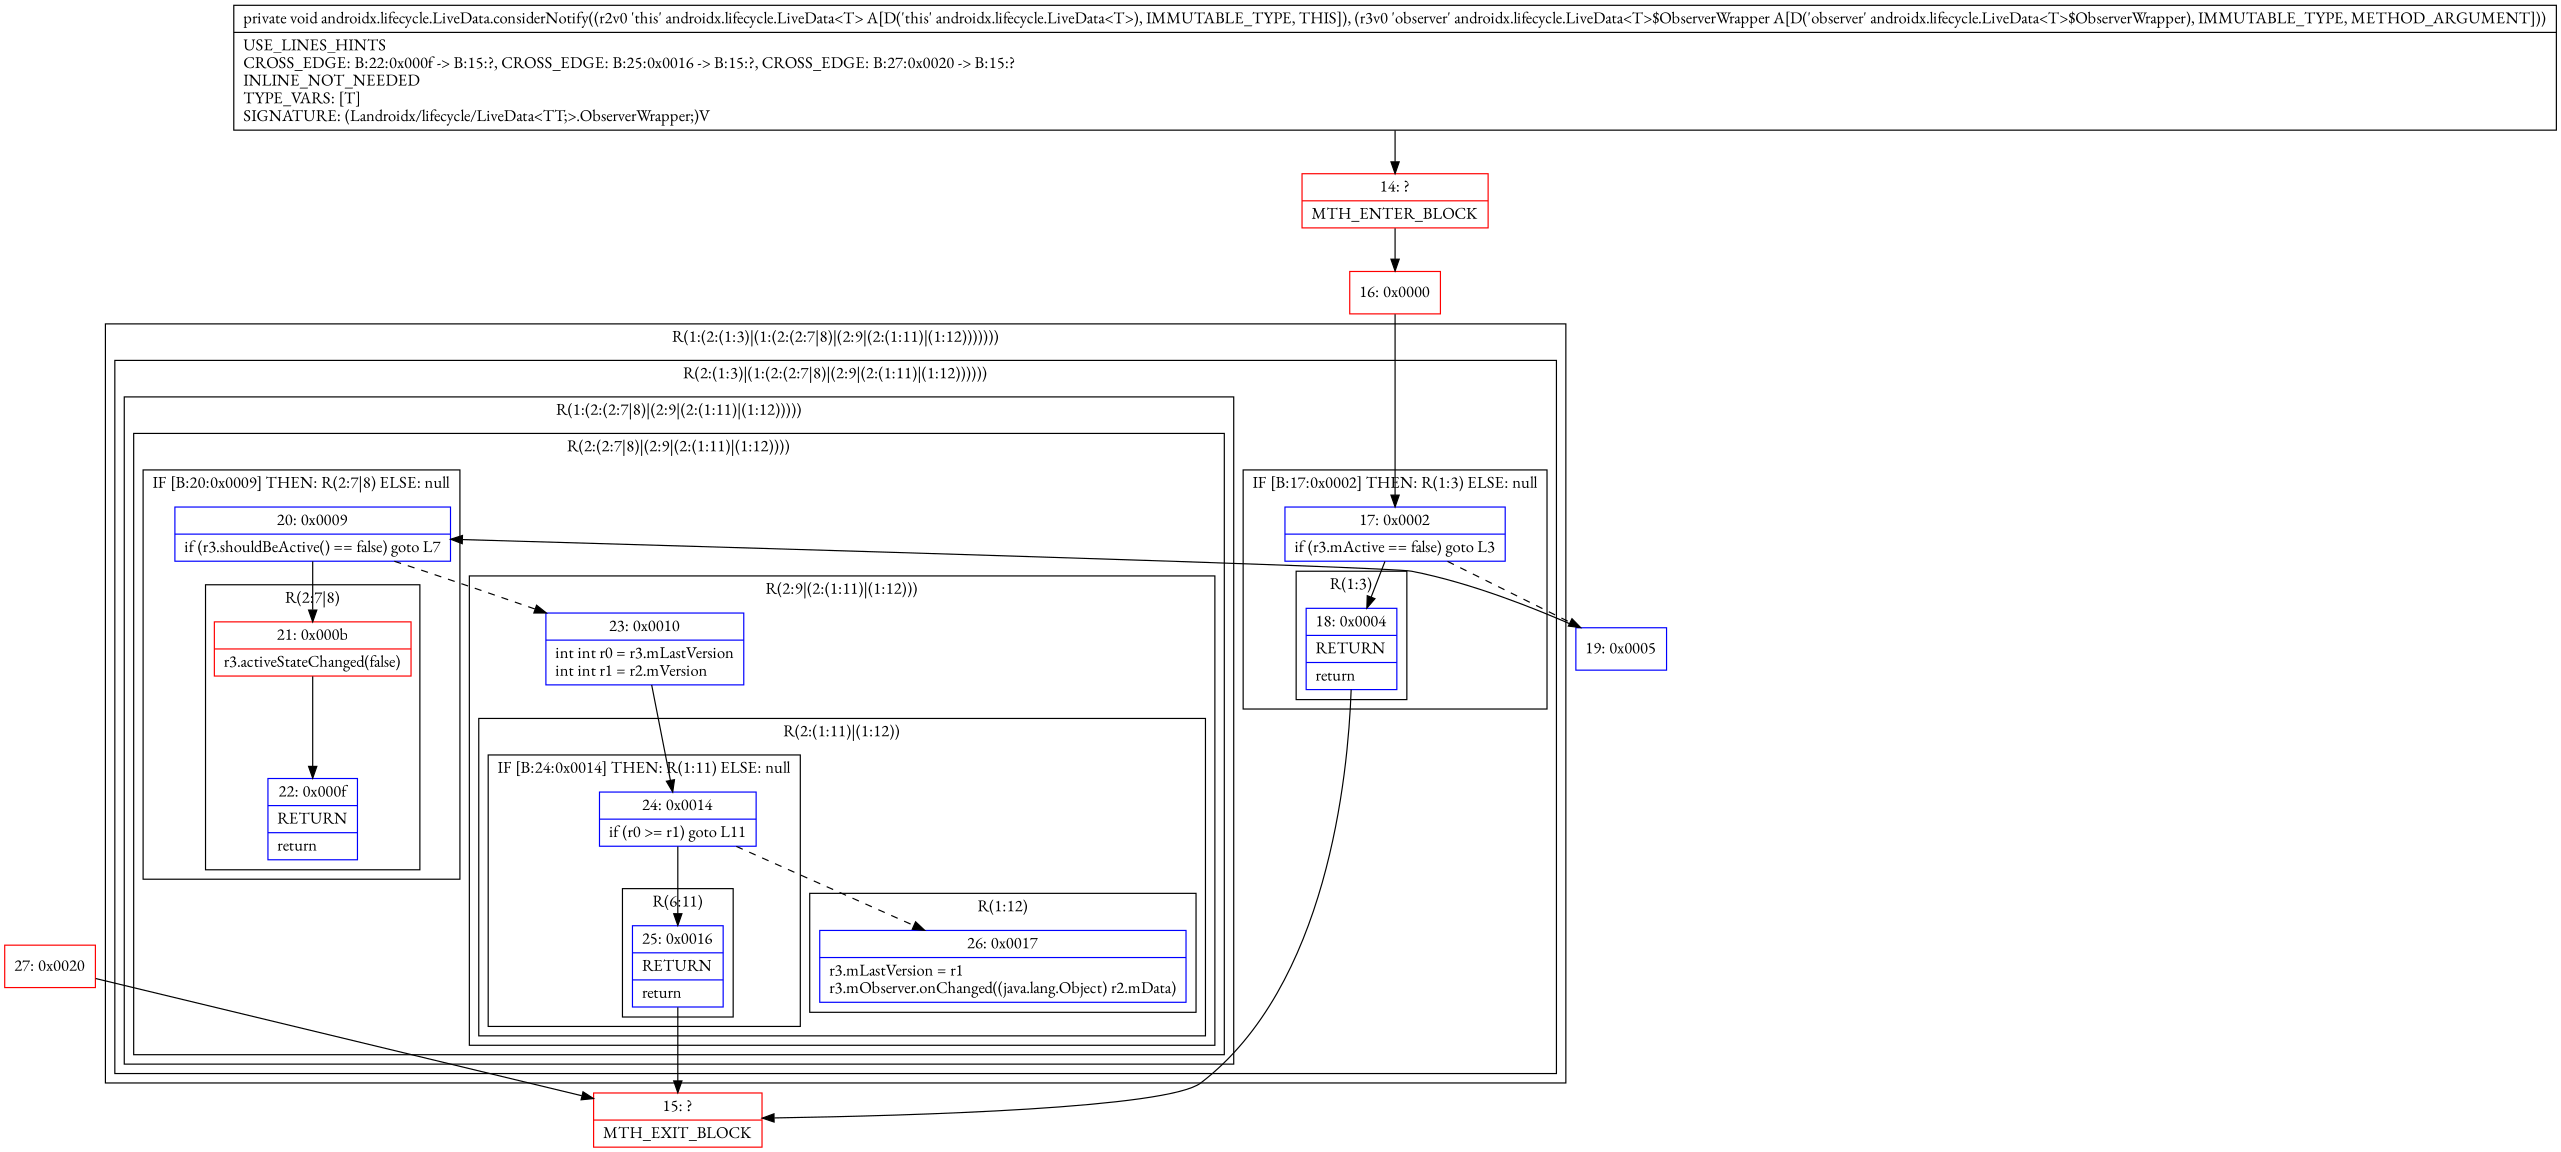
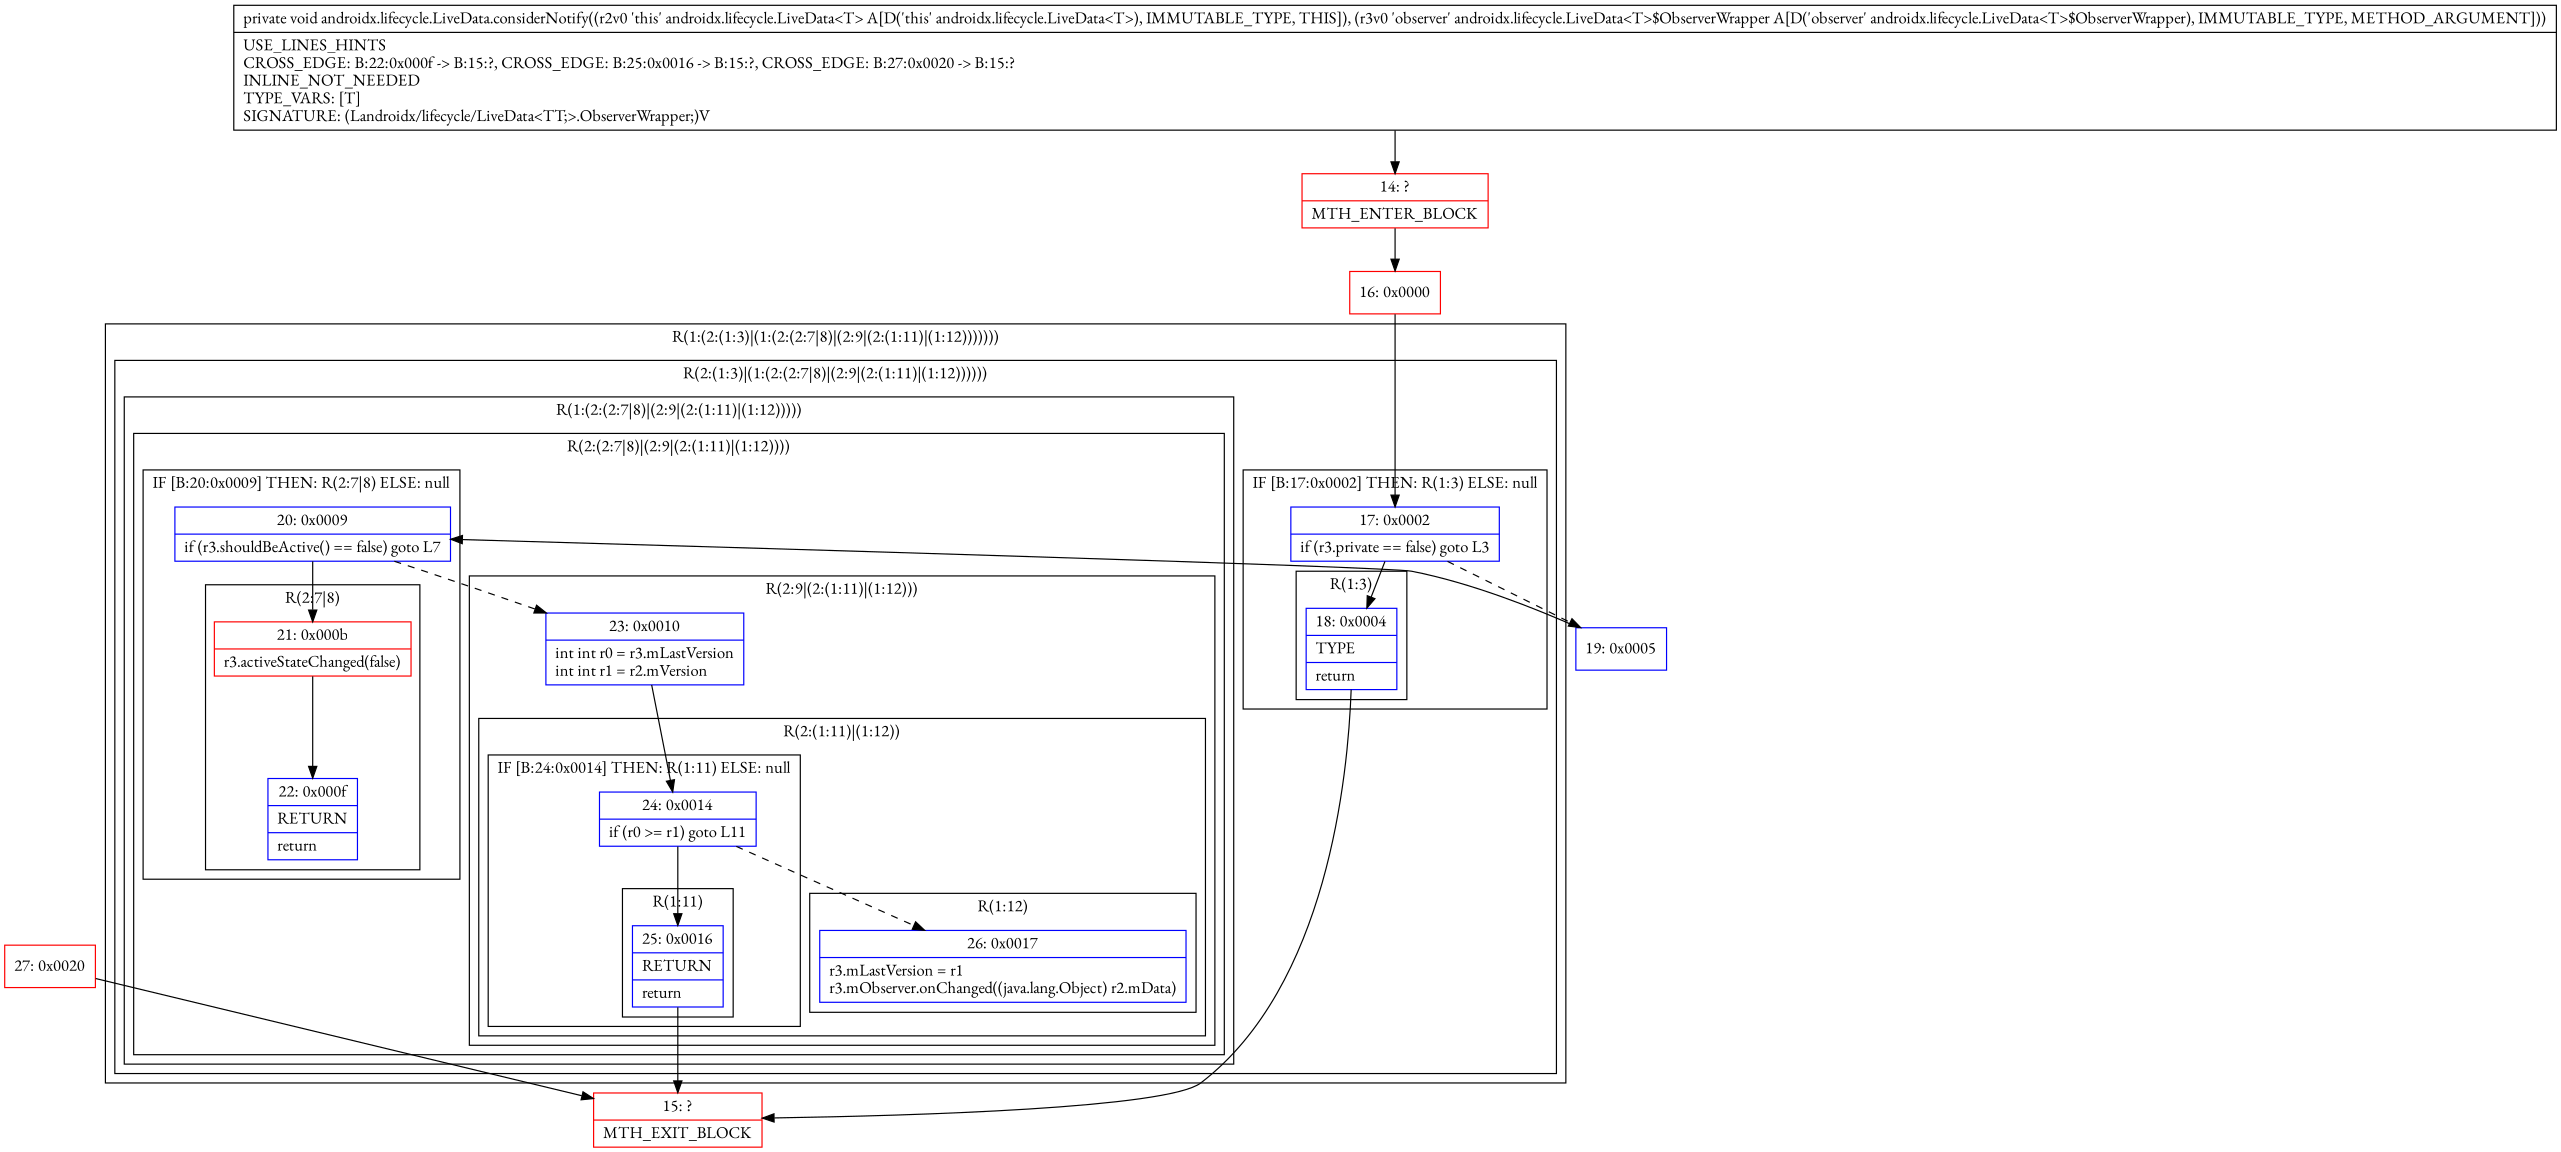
(1395, 547) -> (1395, 547)
(1351, 648) -> (1336, 648)
(678, 902) -> (678, 902)
